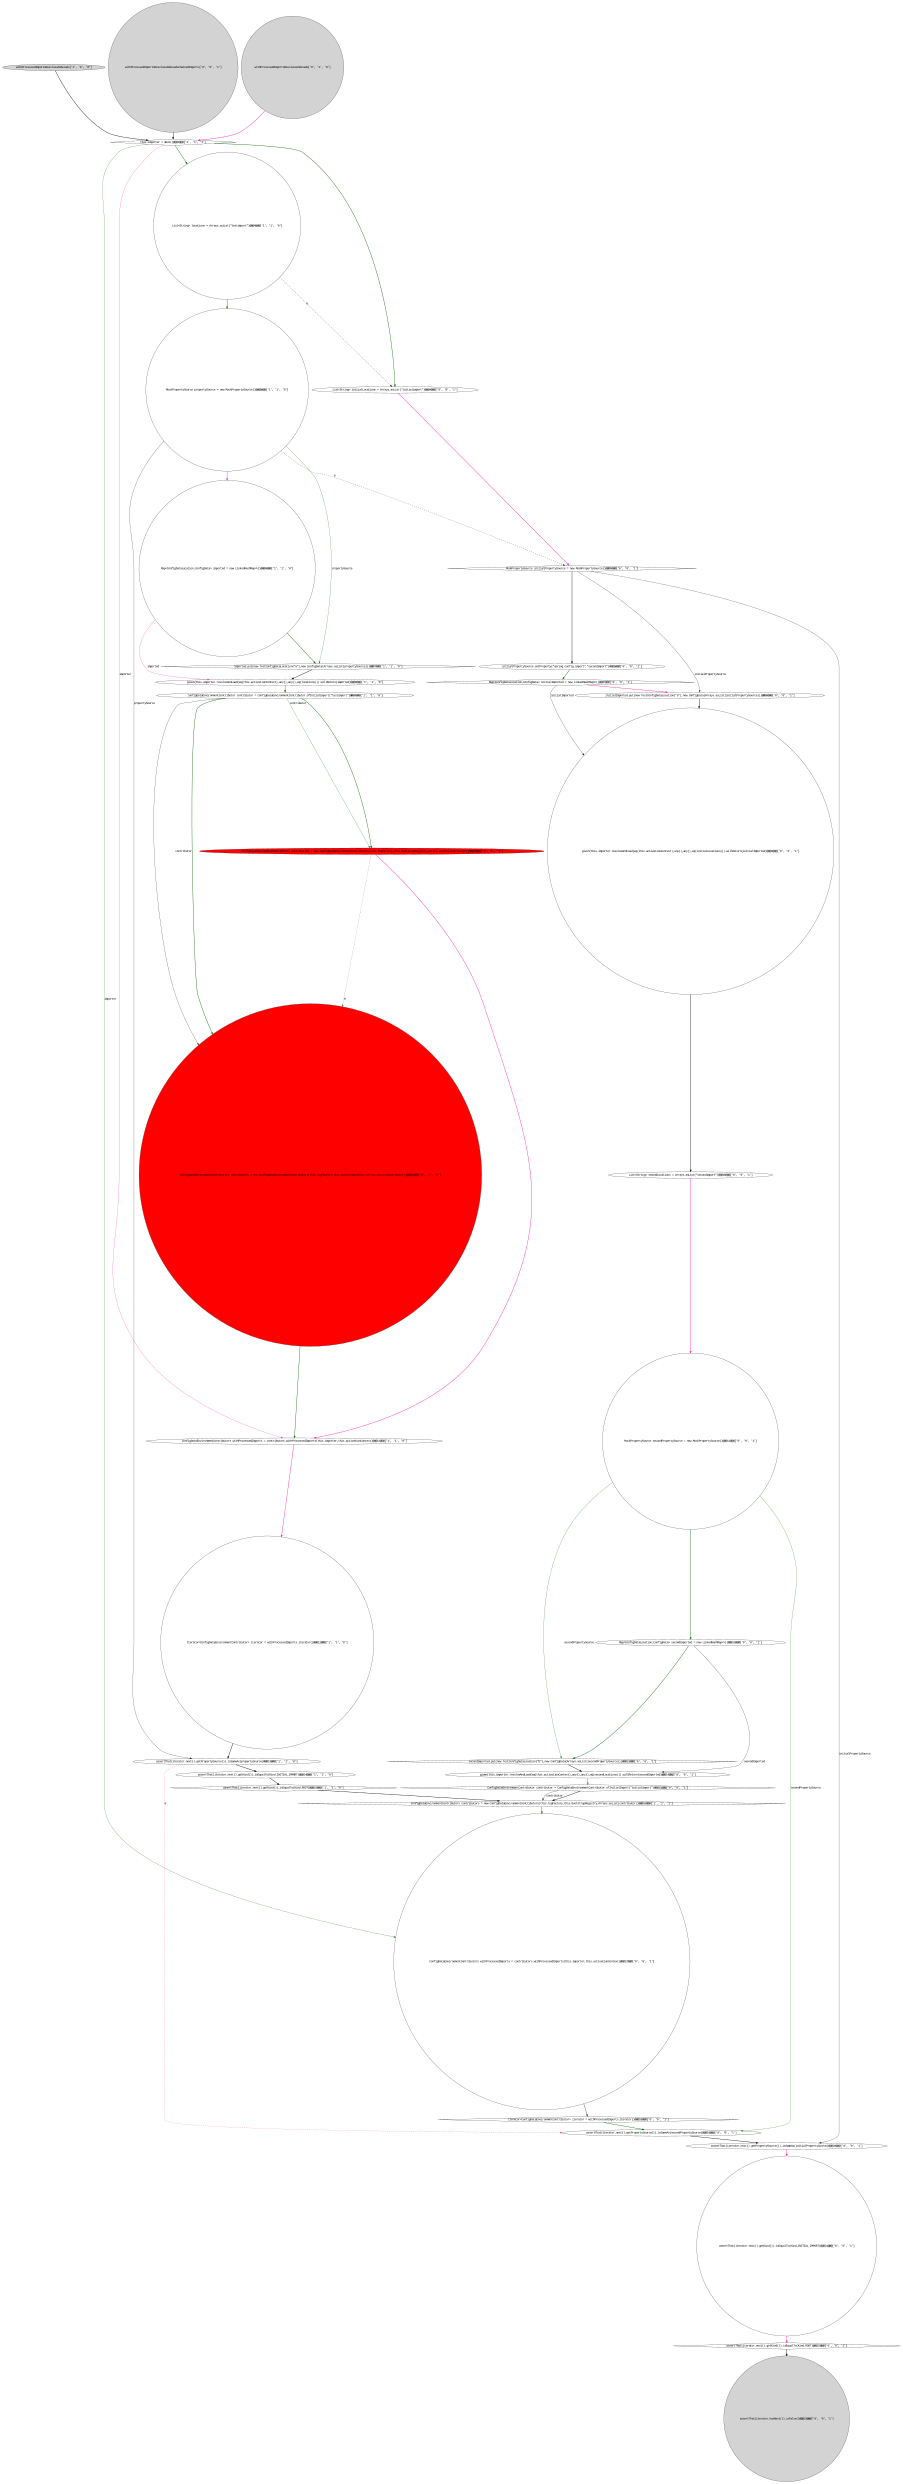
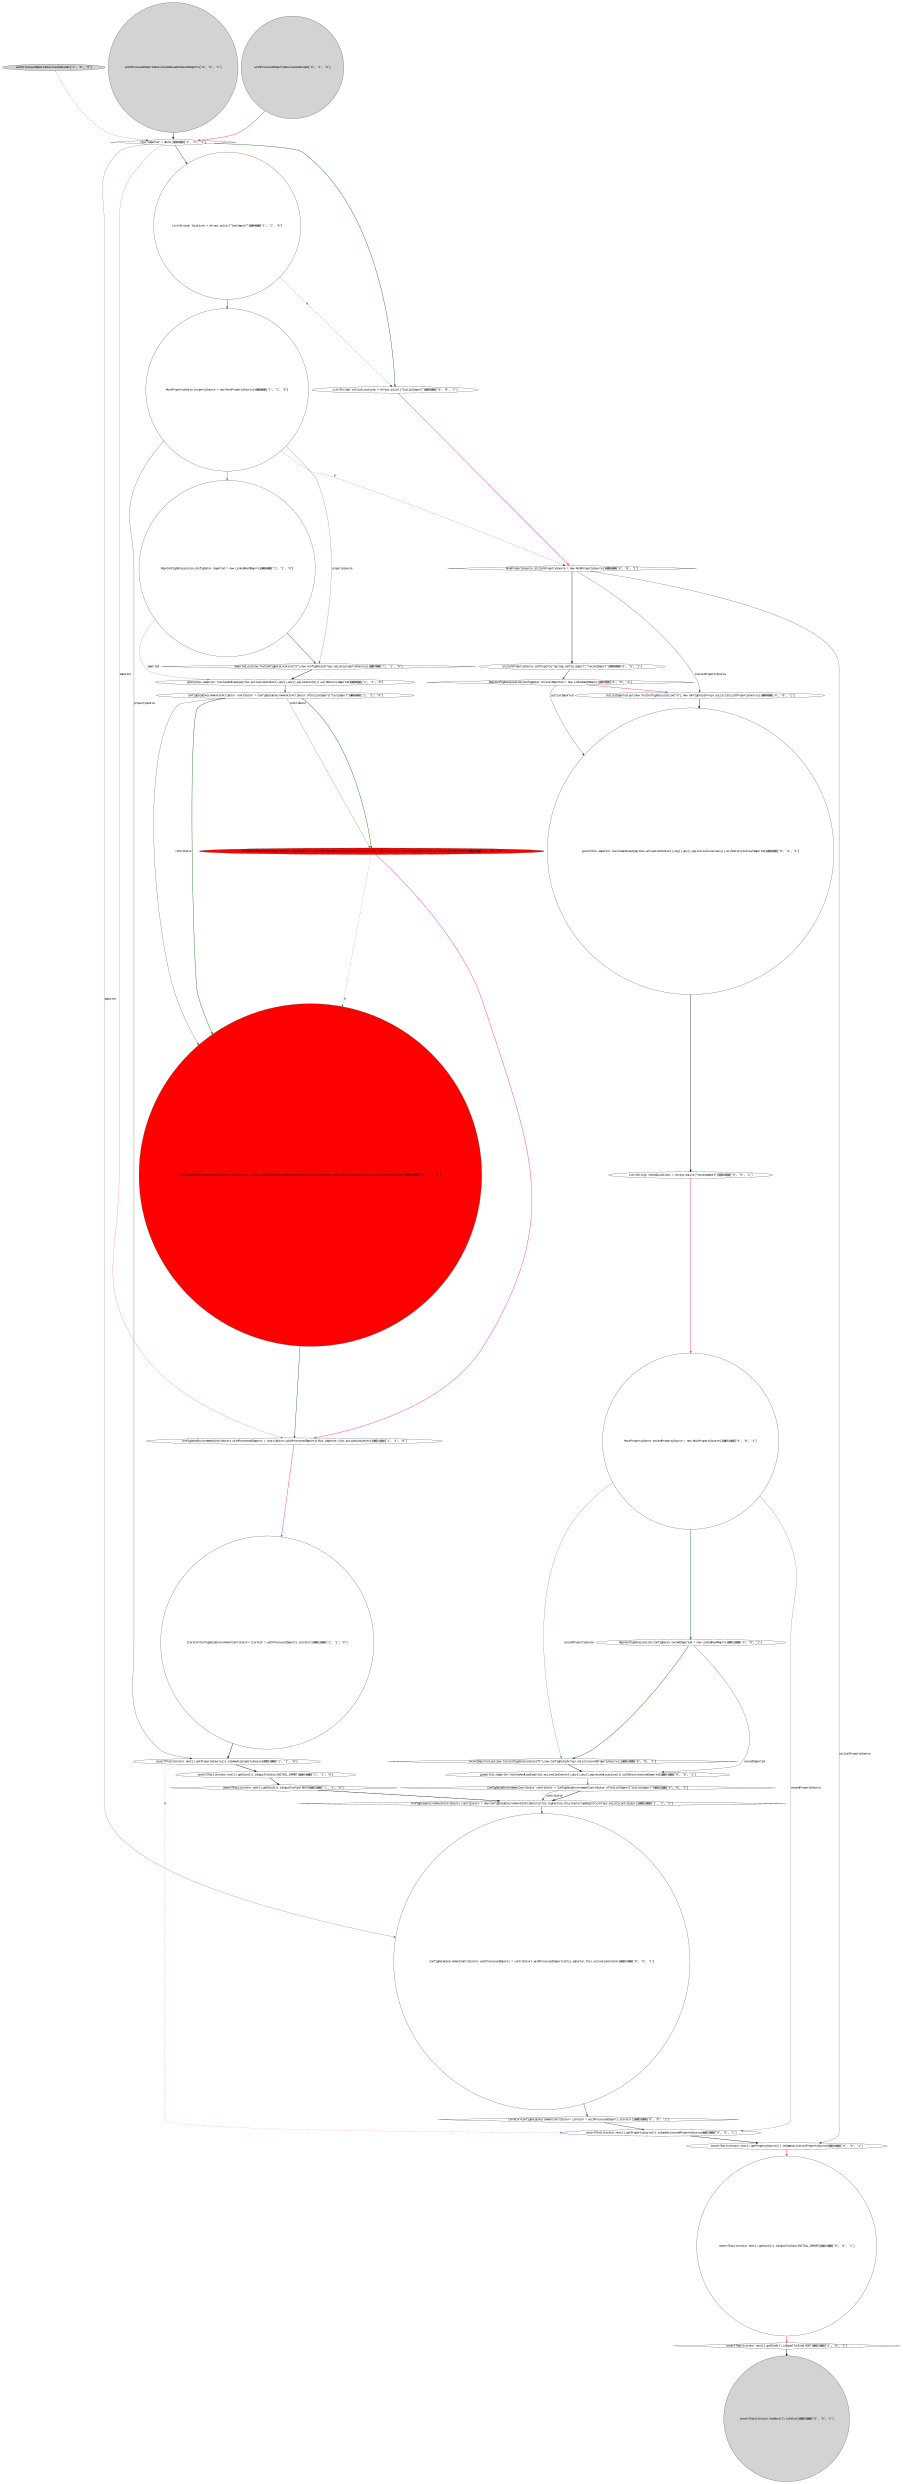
(91, 120) -> (91, 120)
